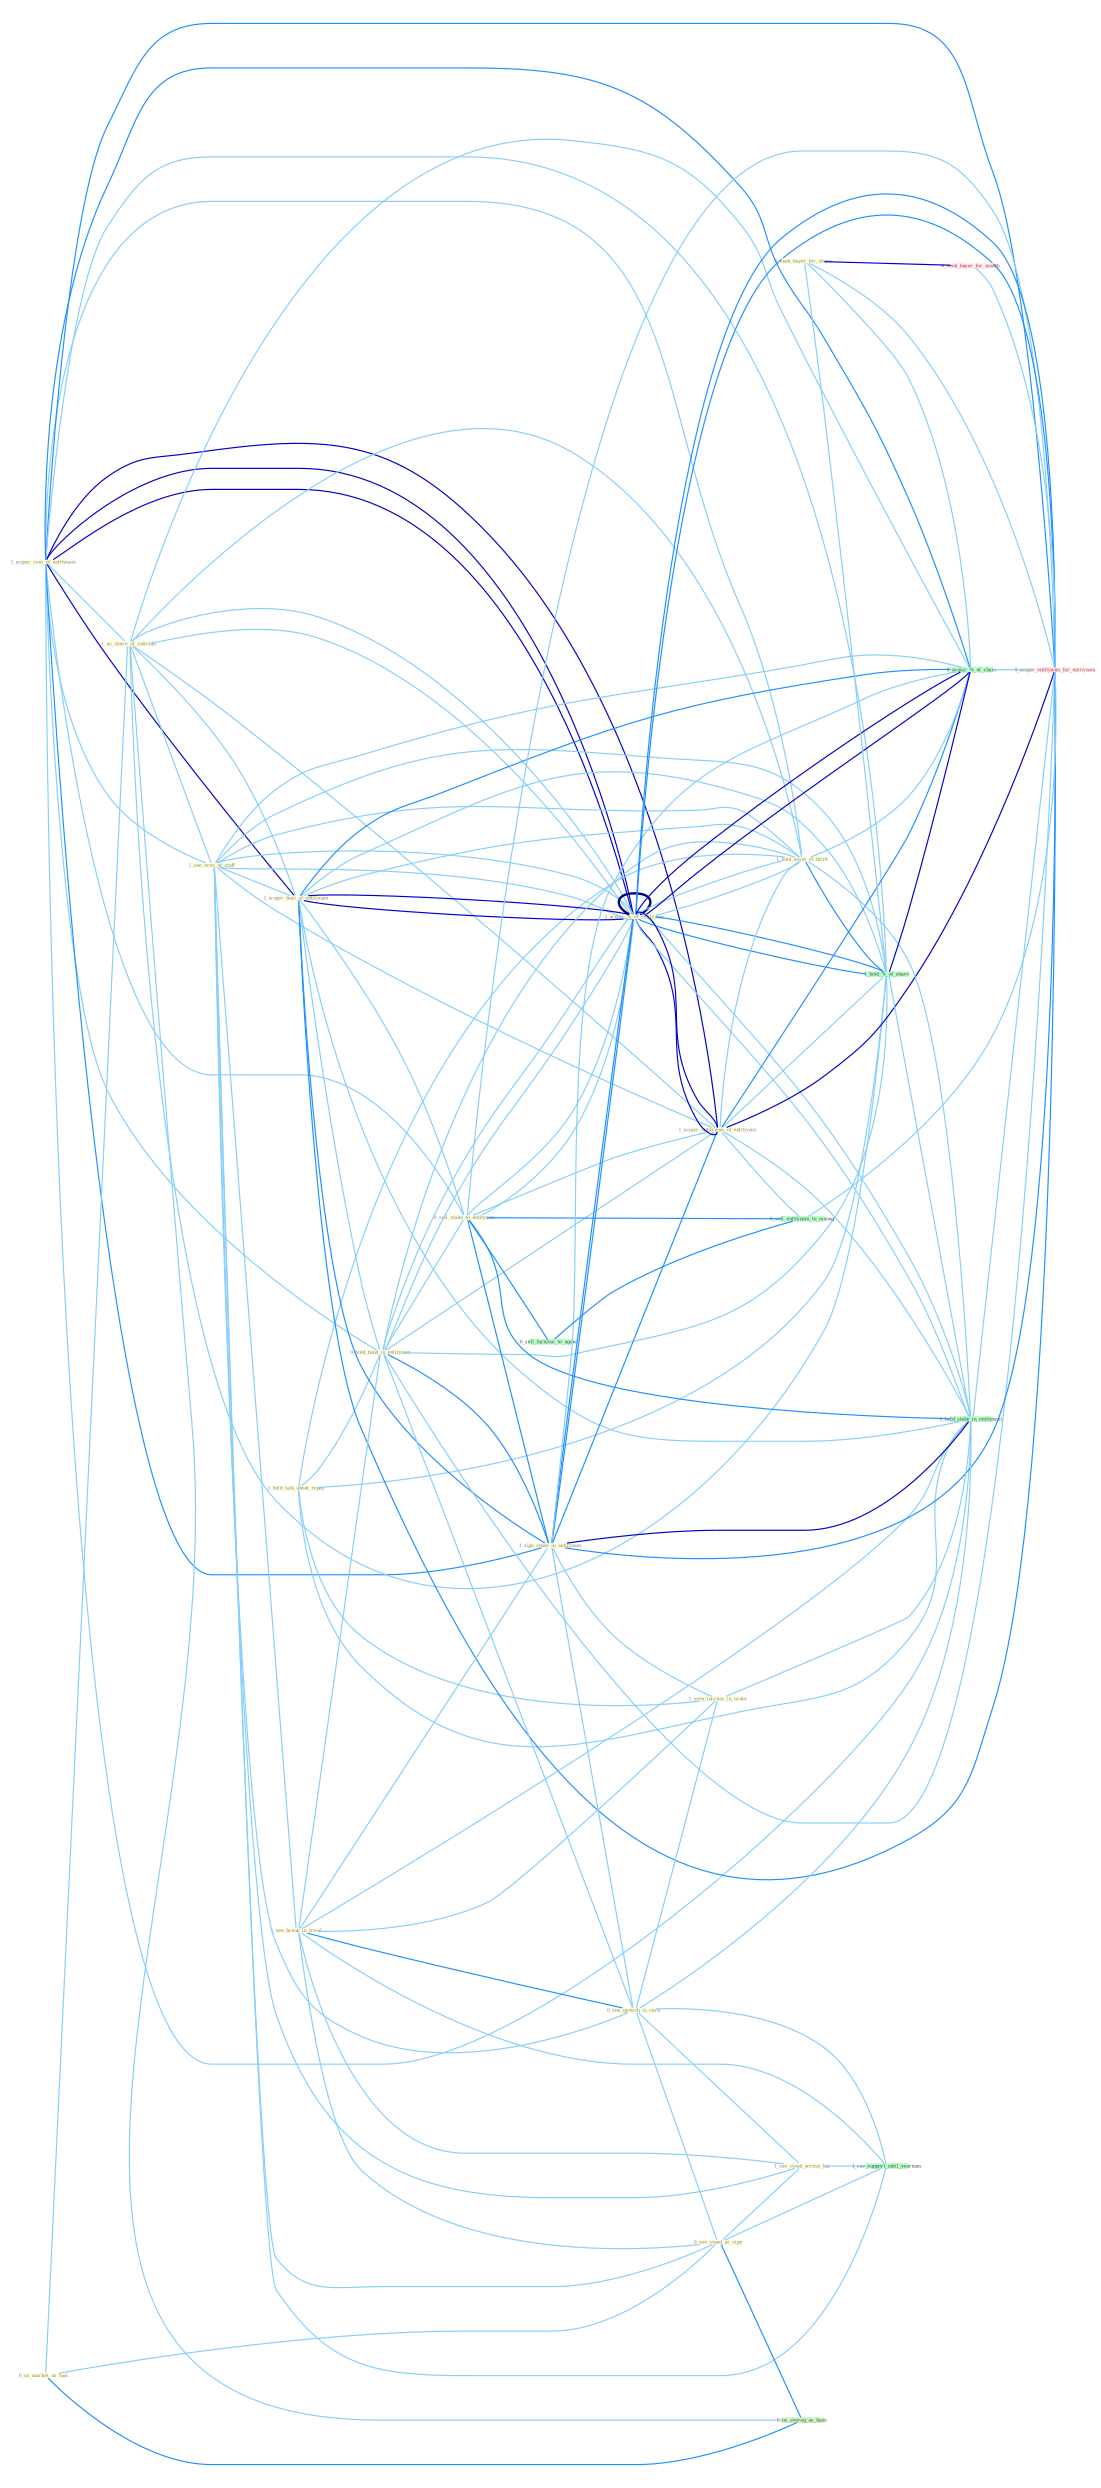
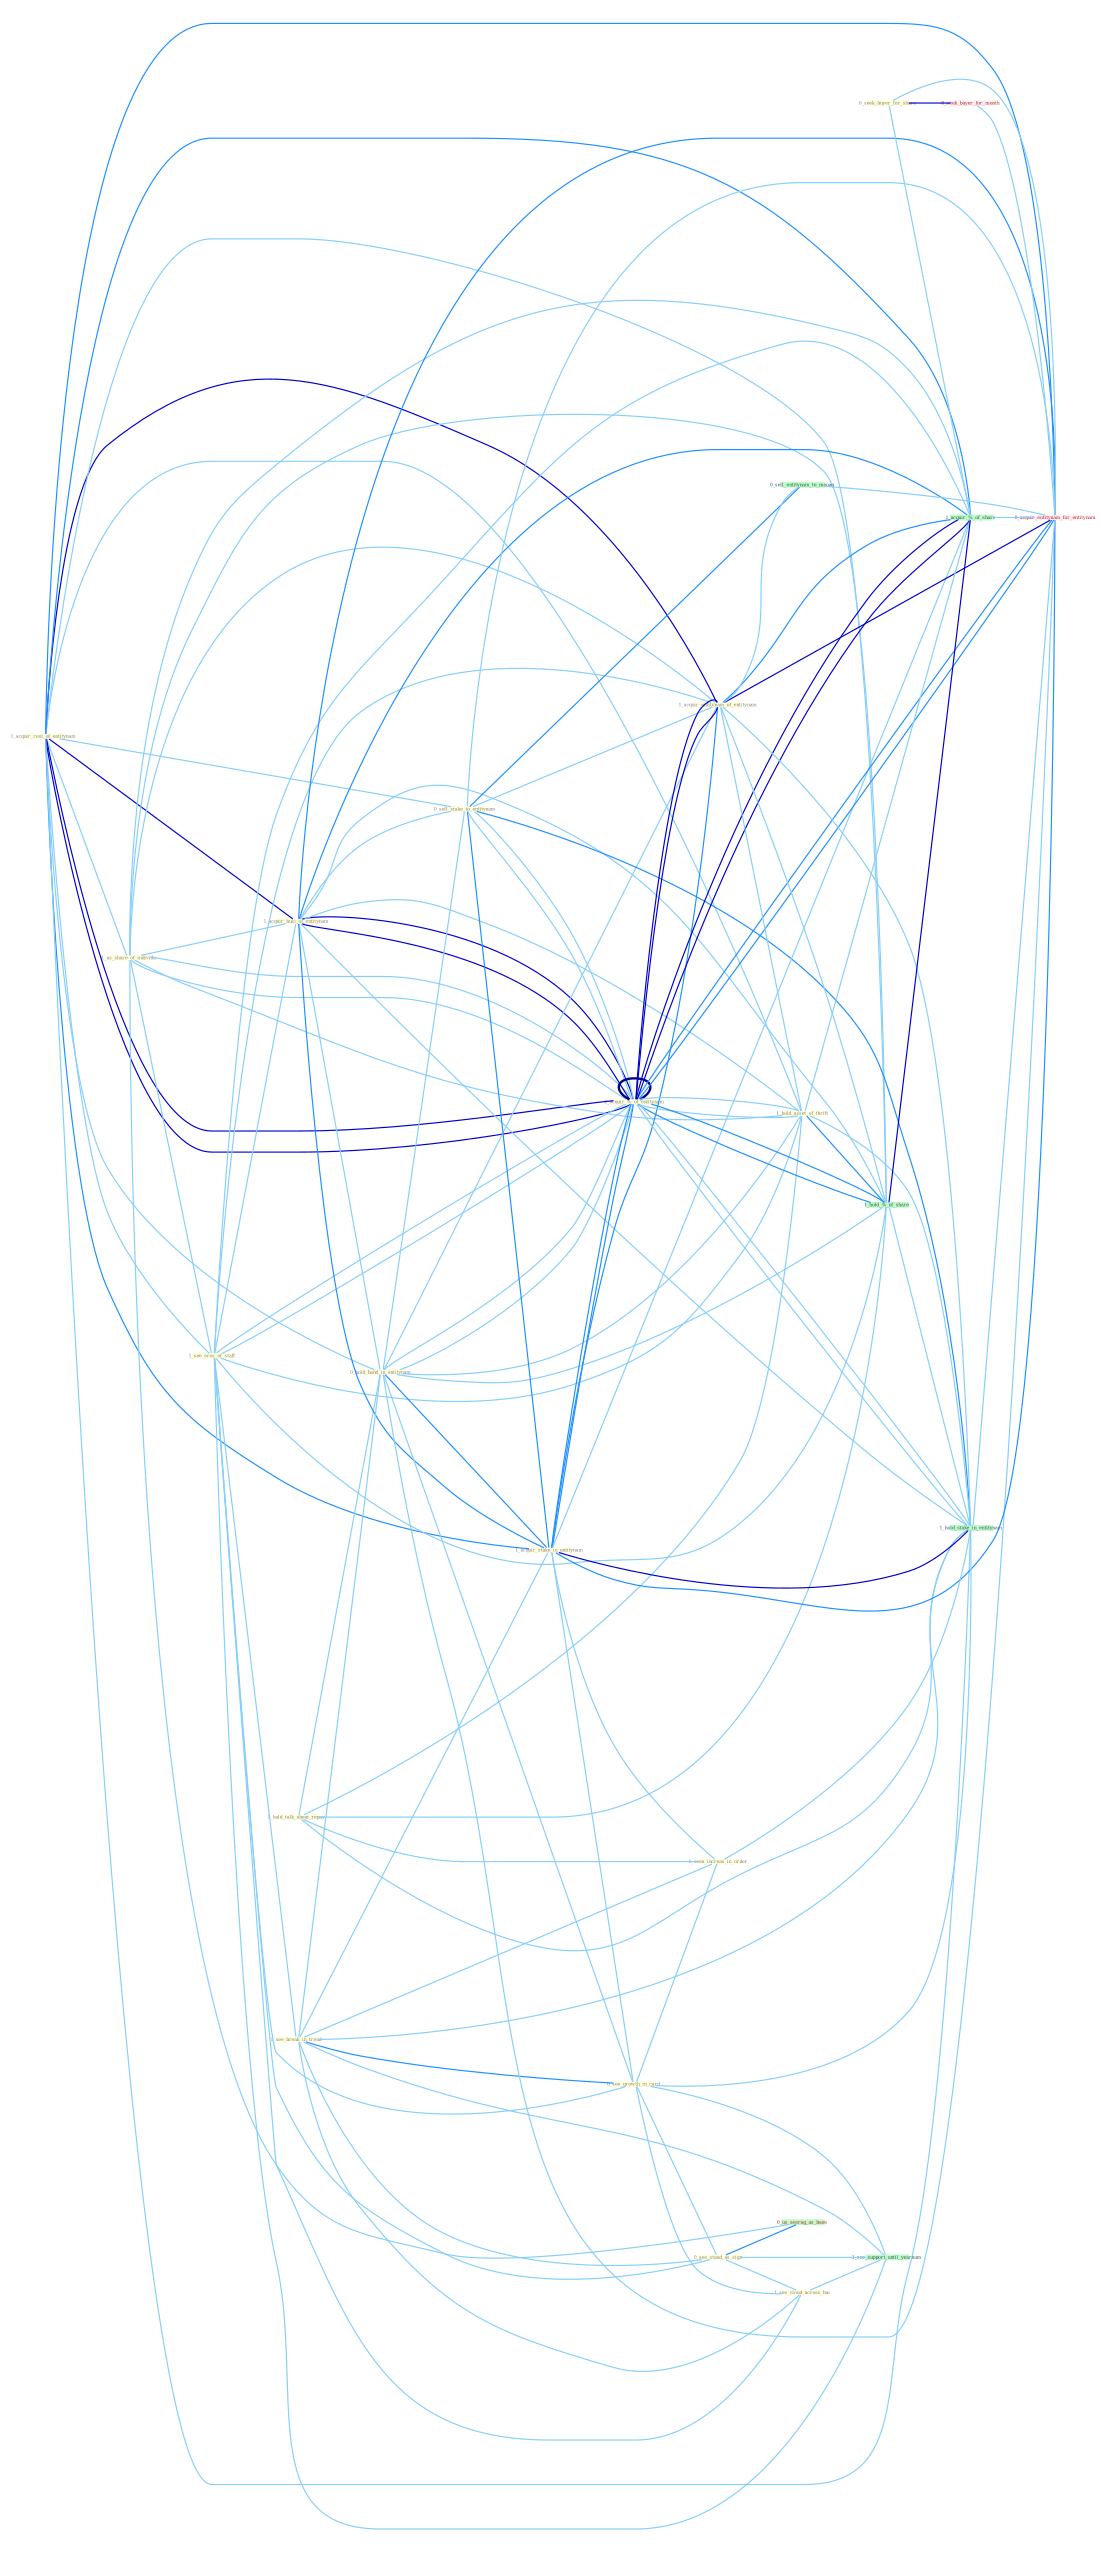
(848, 617) -> none
(972, 670) -> (972, 518)
(550, 1342) -> none
(550, 1546) -> (550, 1550)
(44, 2376) -> none
